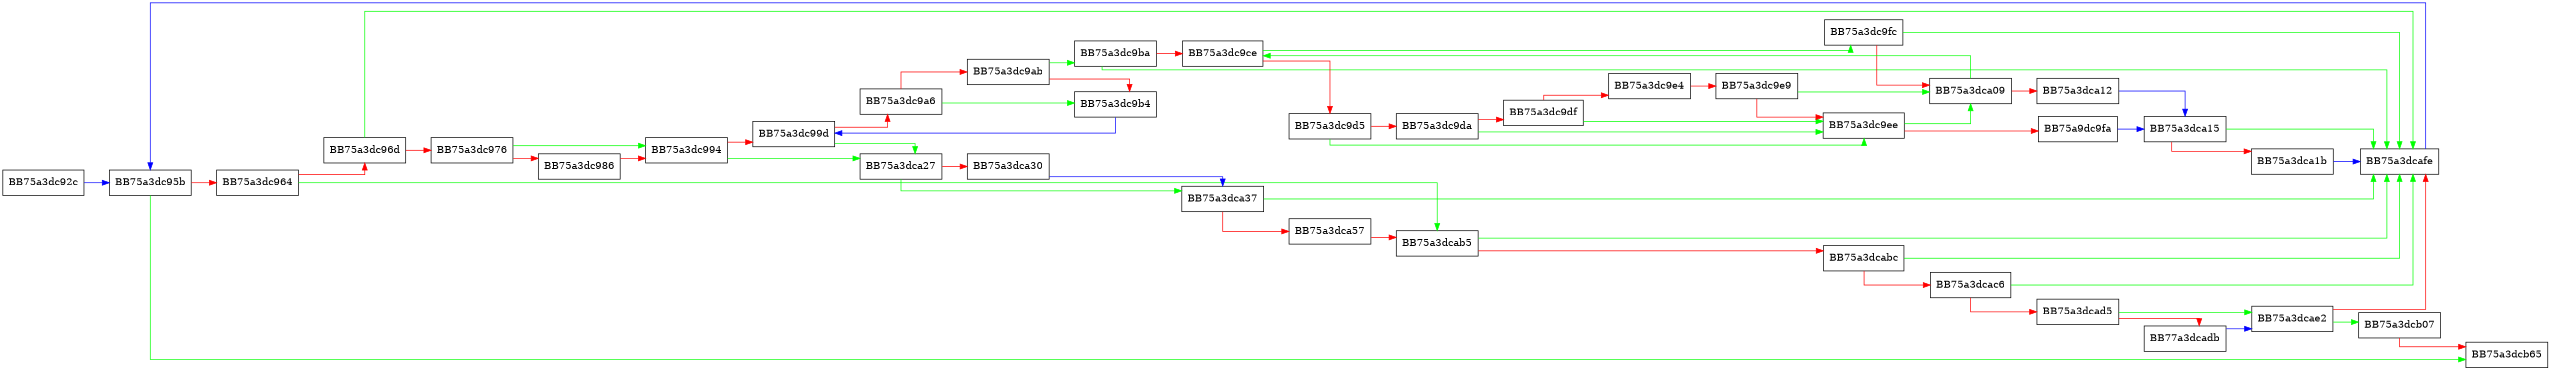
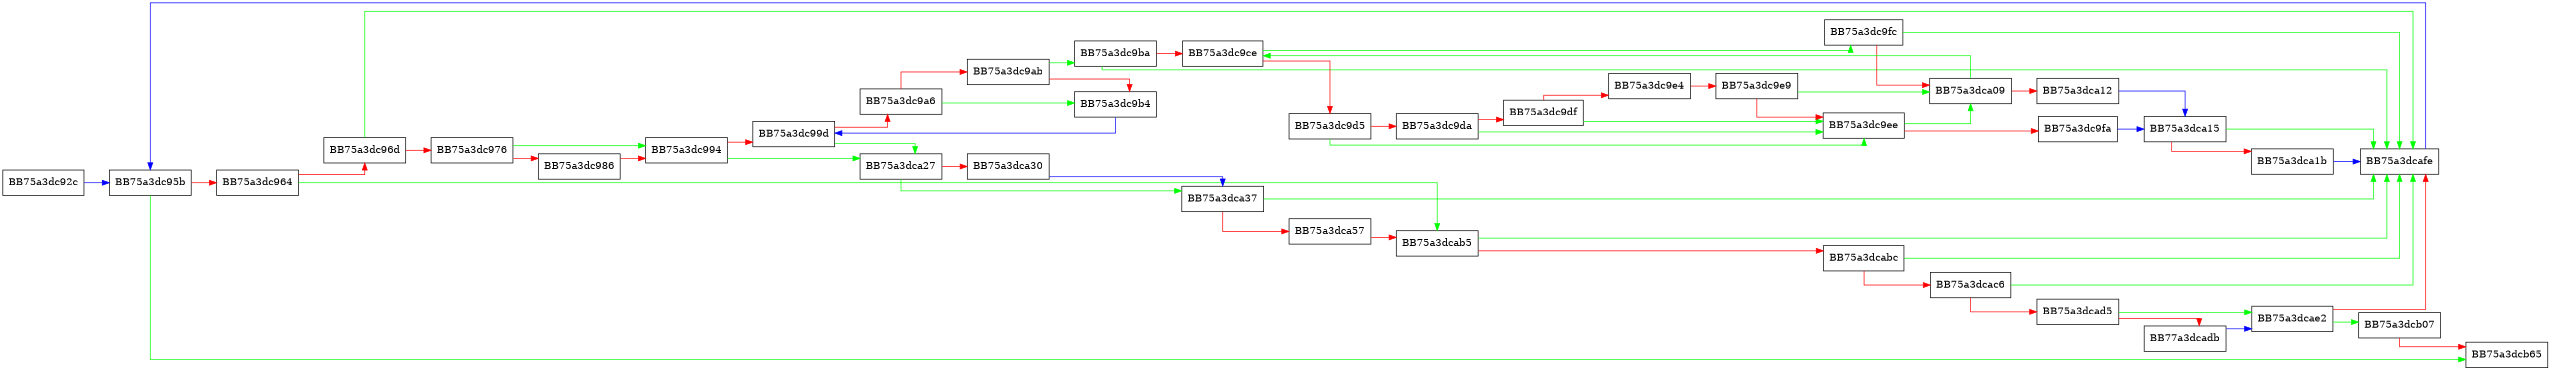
(2078, 129) -> (2078, 129)
